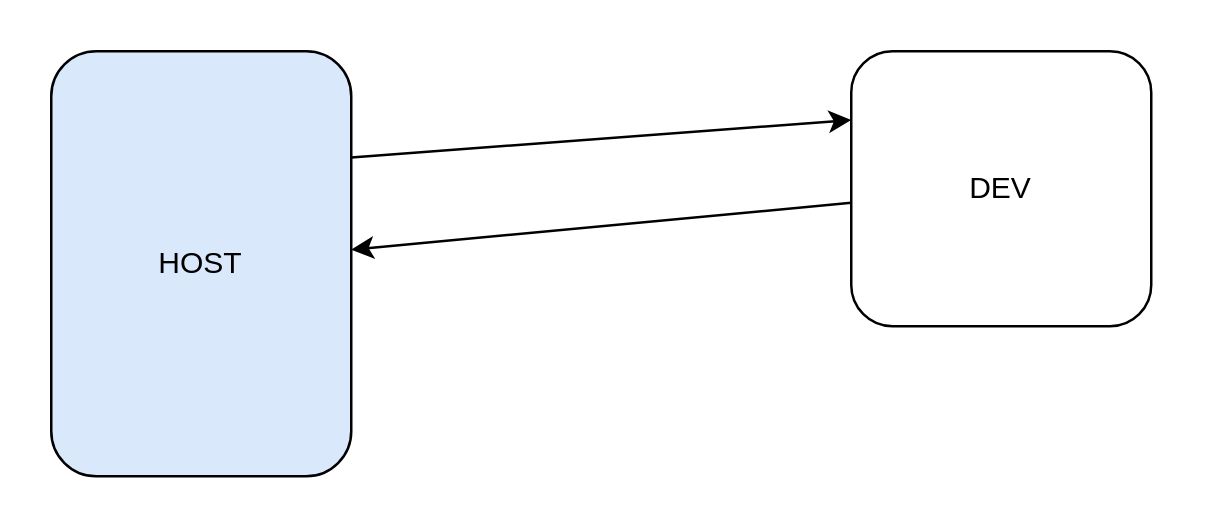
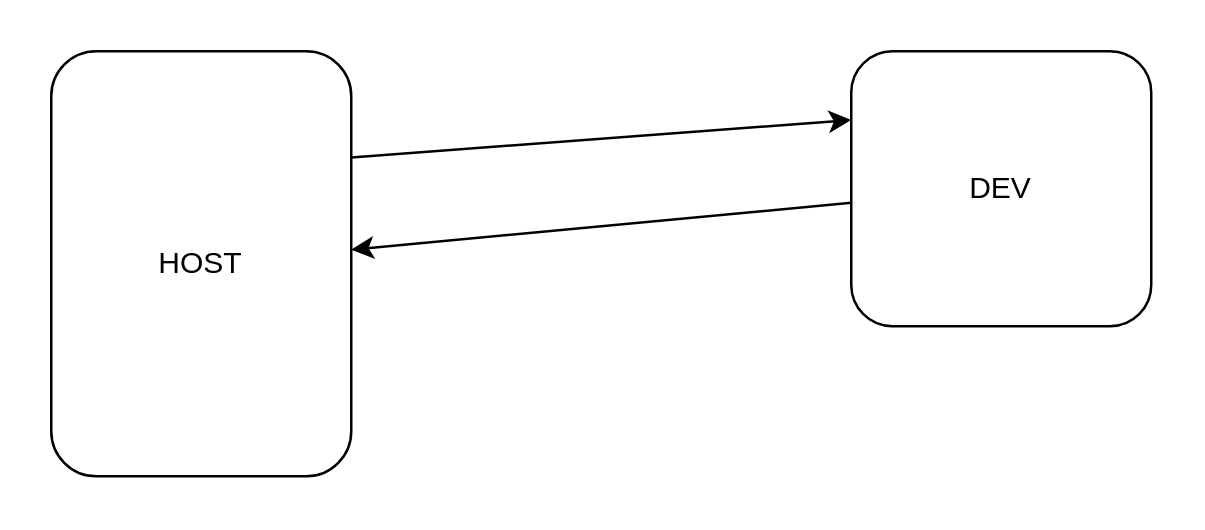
(201, 264) -> (201, 264)
